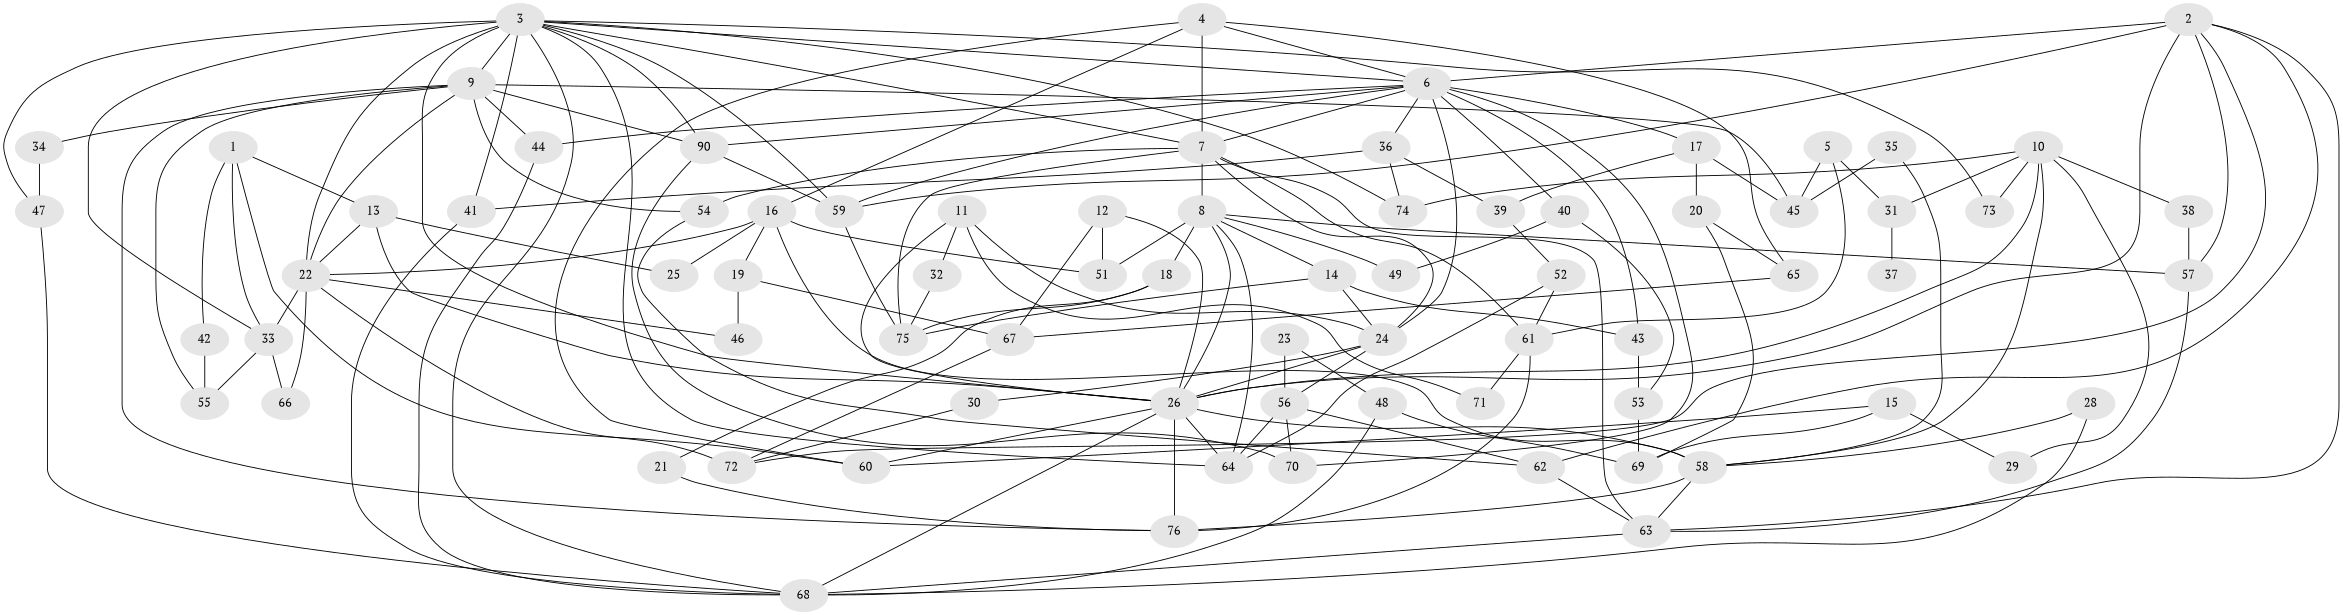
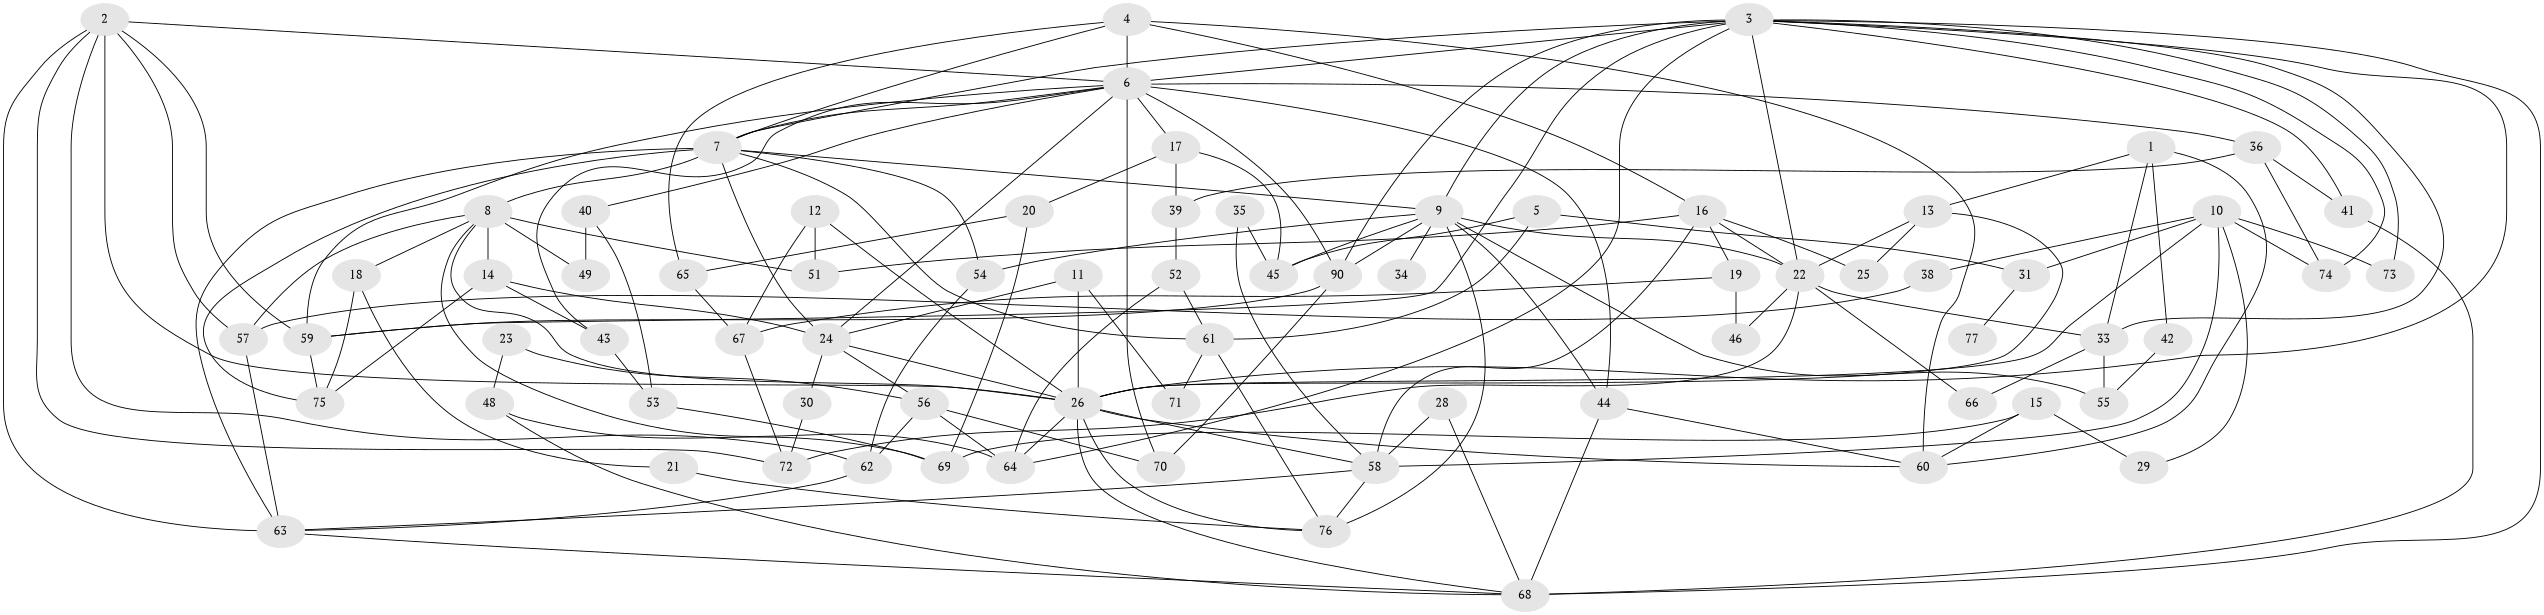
none -> (1078, 179)
(39, 212) -> none
(937, 276) -> none
(1892, 276) -> (1972, 340)
none -> (1757, 434)
